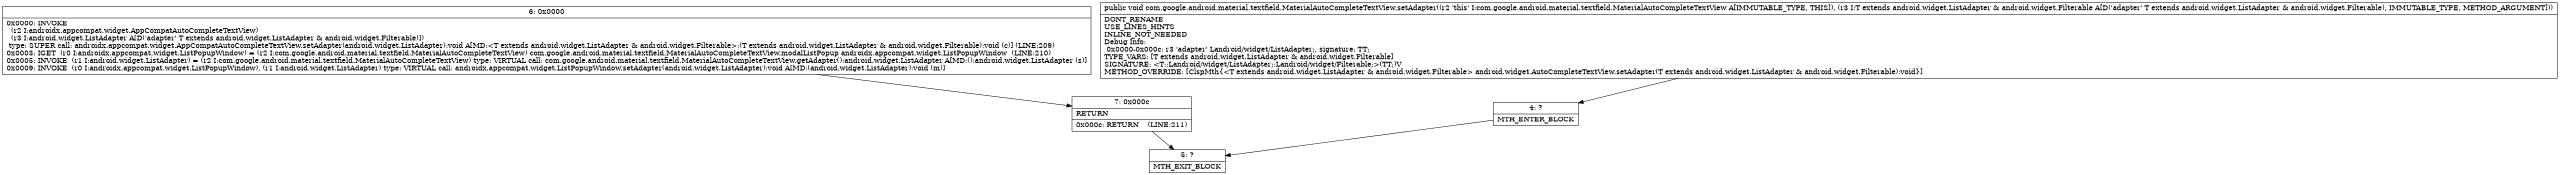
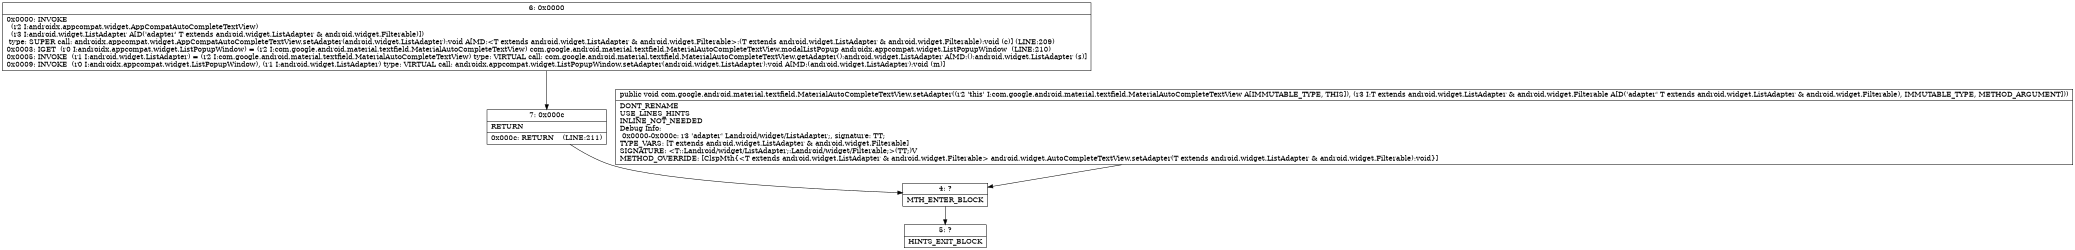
(1161, 139) -> (731, 183)
(1187, 167) -> (945, 242)
